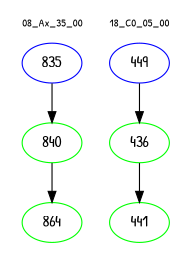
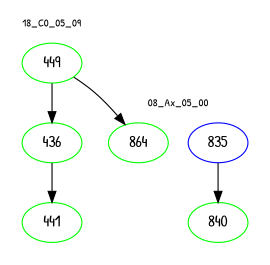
(53, 24) -> (178, 103)
(140, 24) -> (52, 24)
(139, 63) -> (52, 63)
(52, 177) -> (107, 104)
